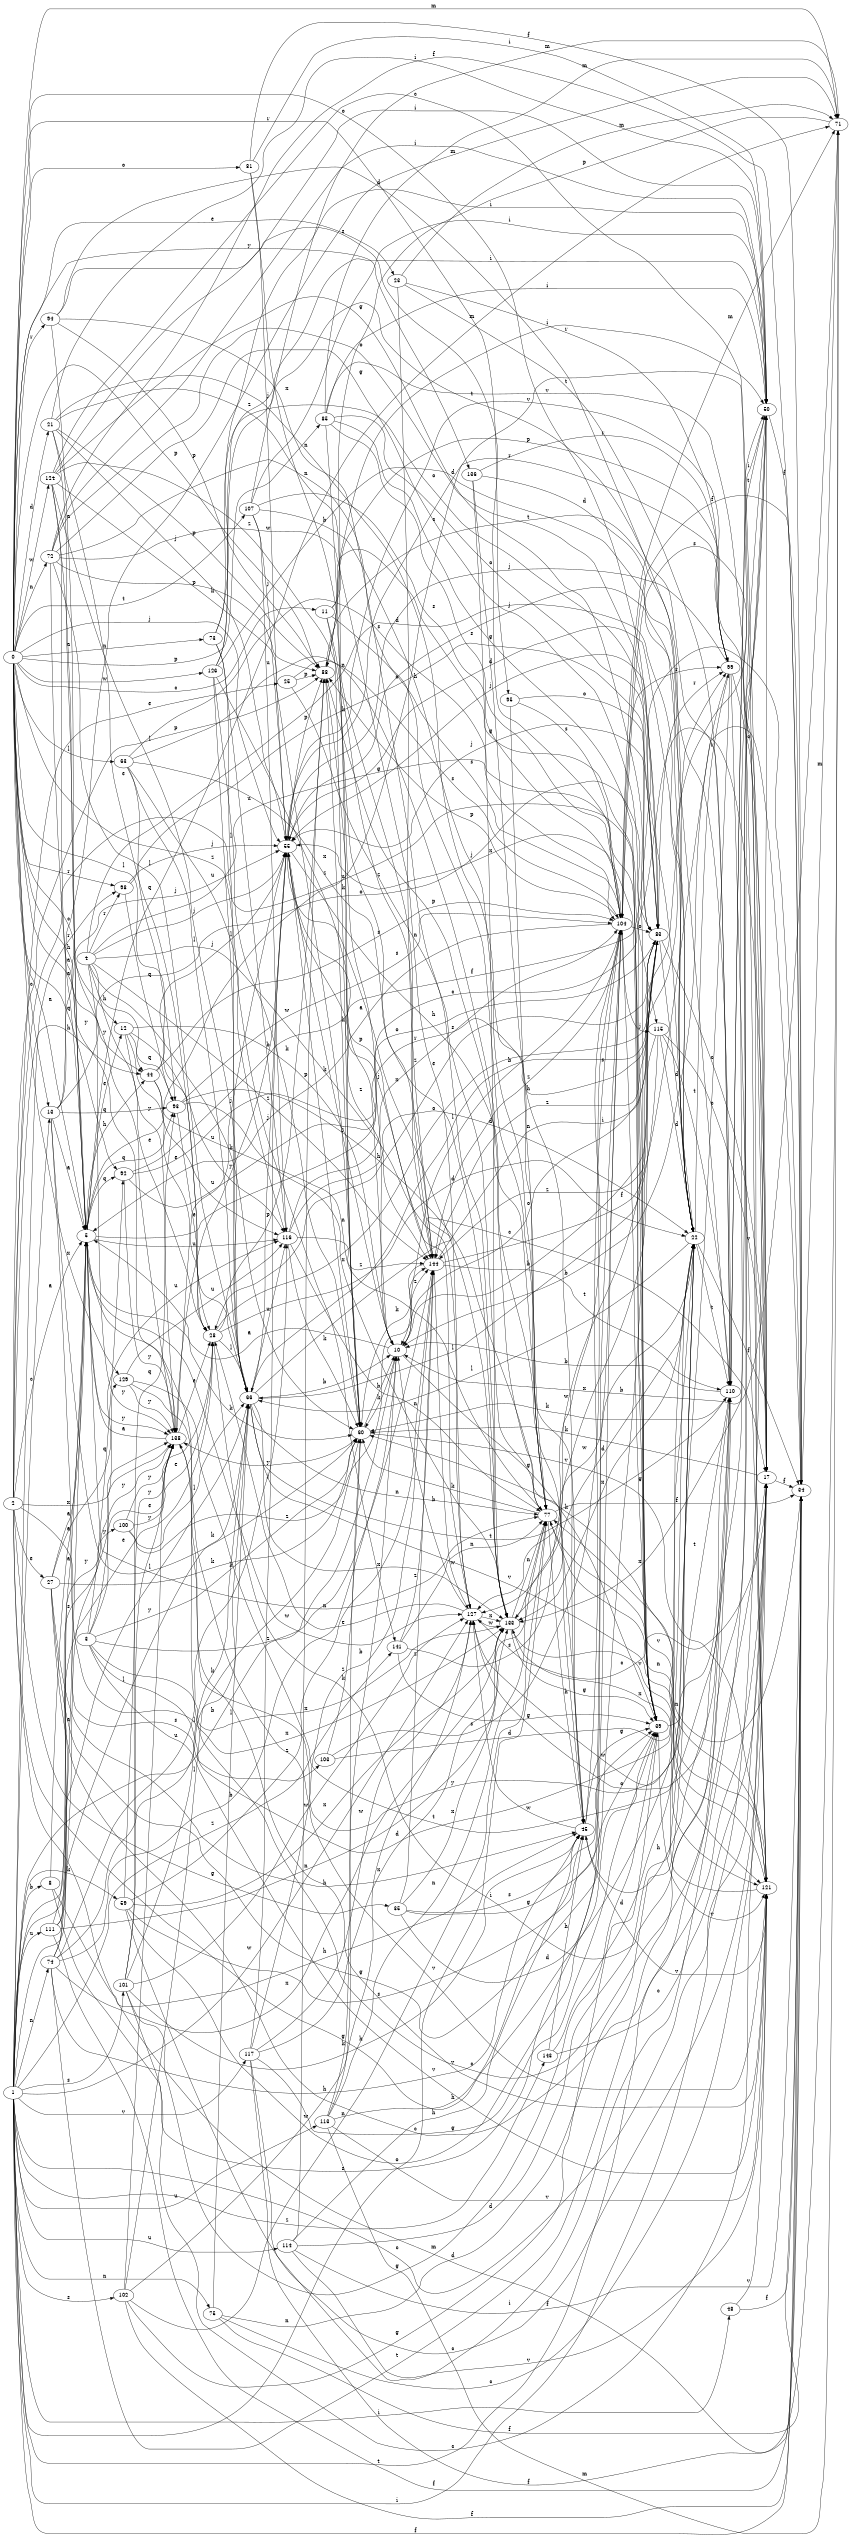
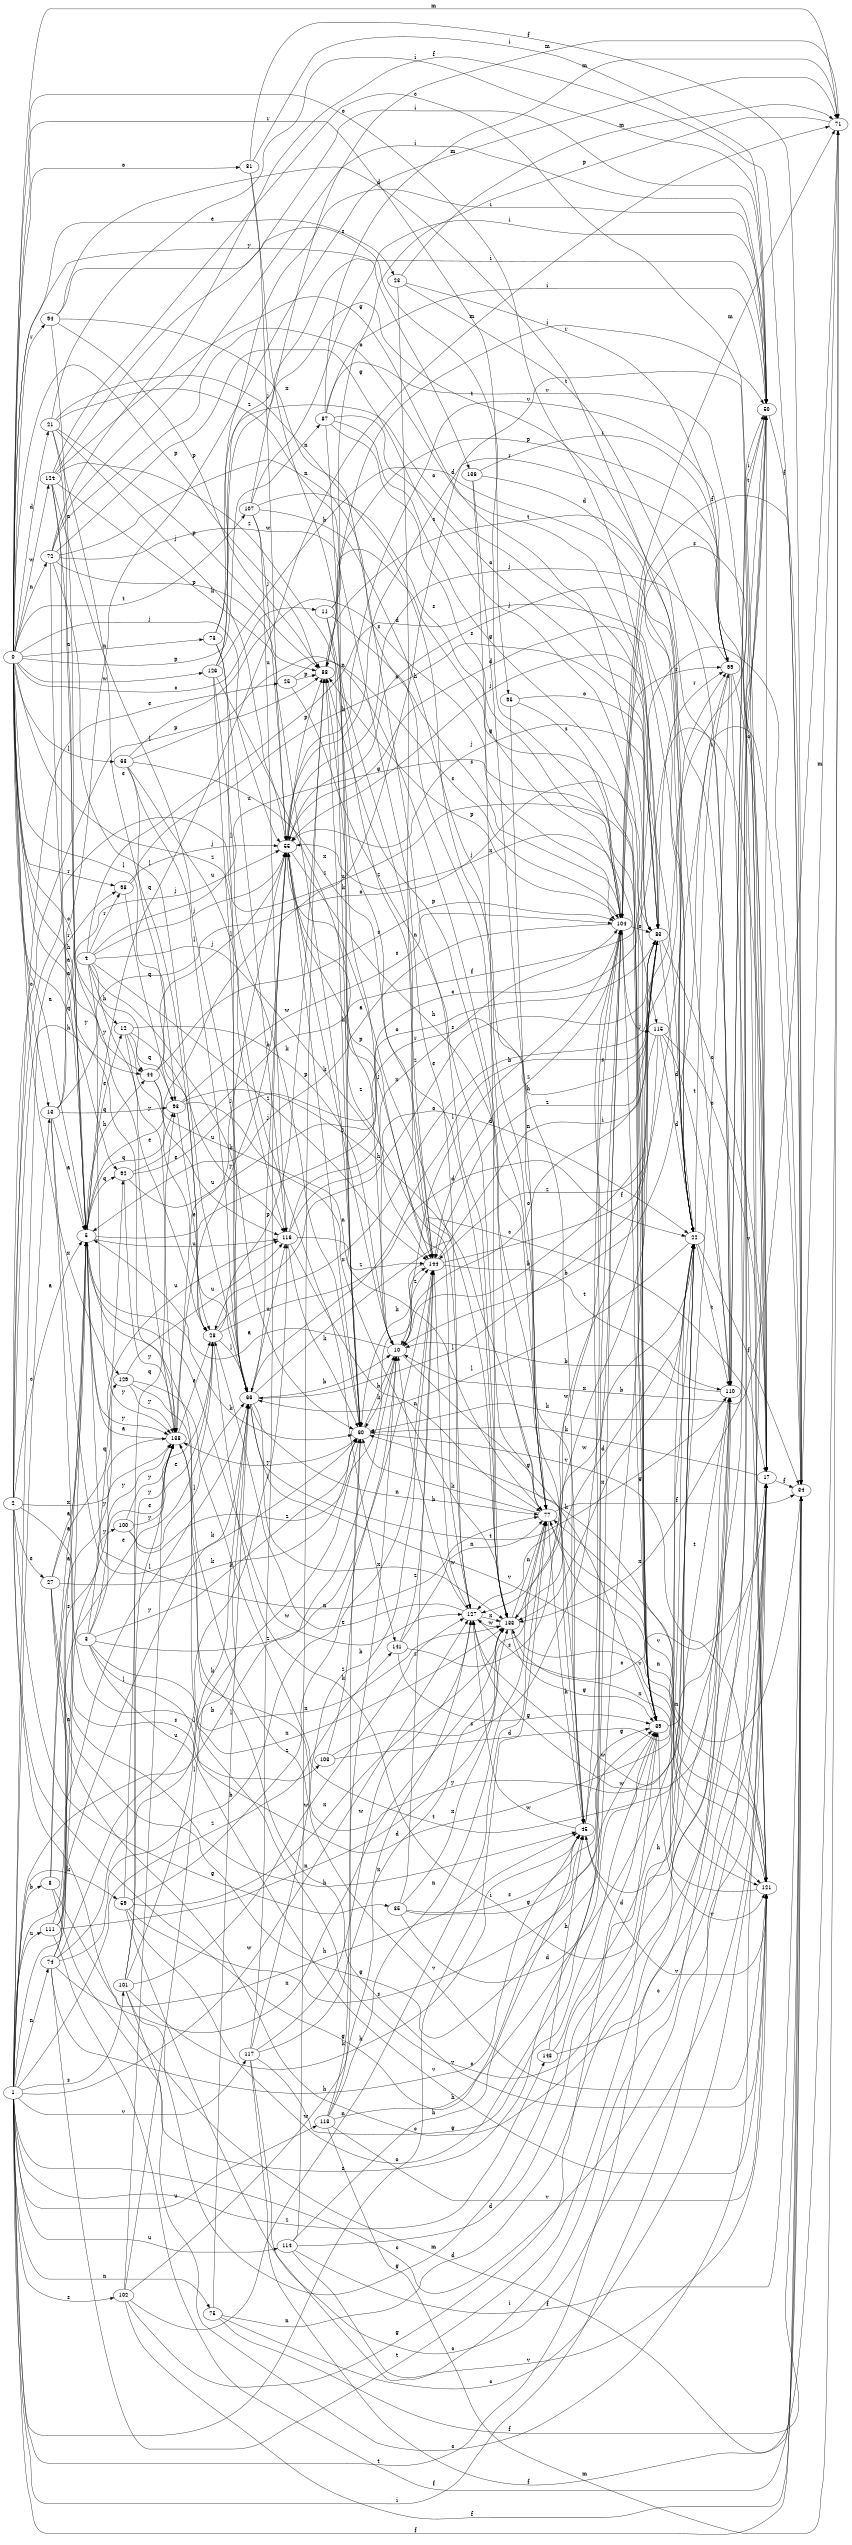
(325, 419) -> (325, 419)
(622, 1784) -> (622, 1784)
(48, 1902) -> (80, 1553)
(730, 2309) -> none
